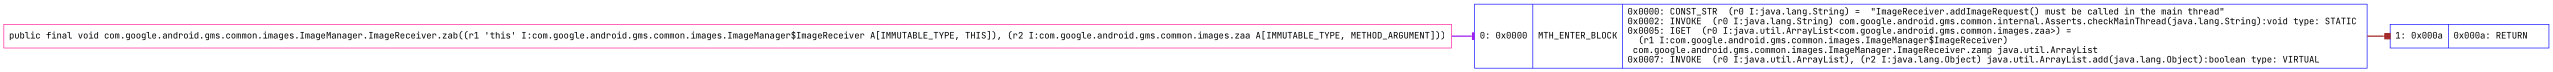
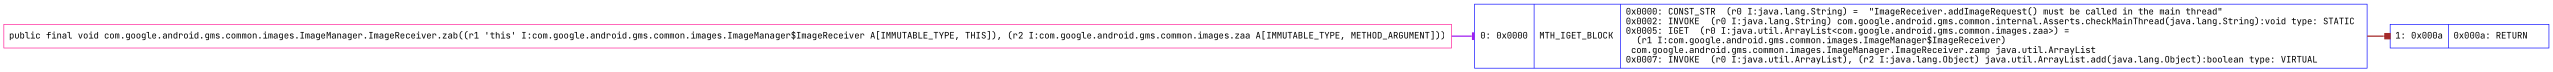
(1578, 36) -> (1576, 36)
